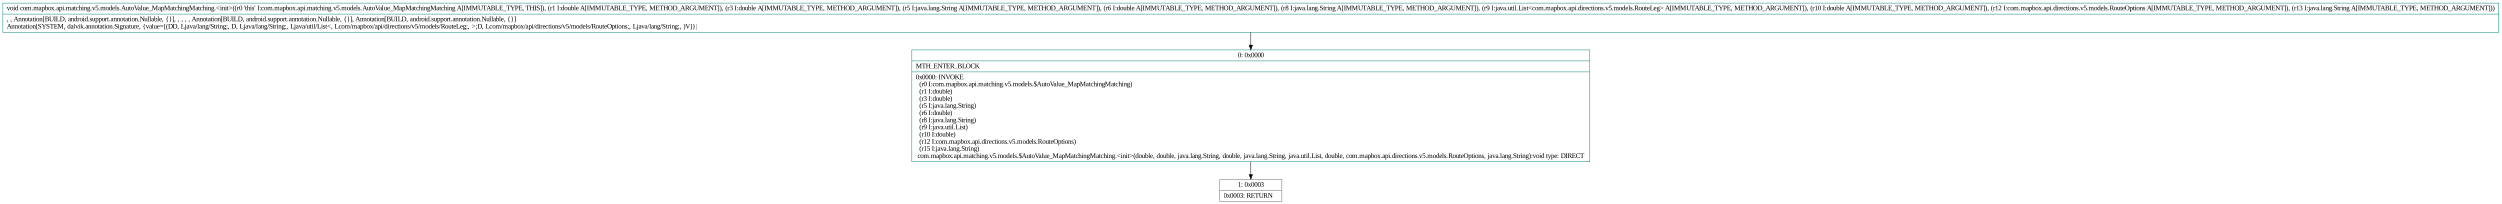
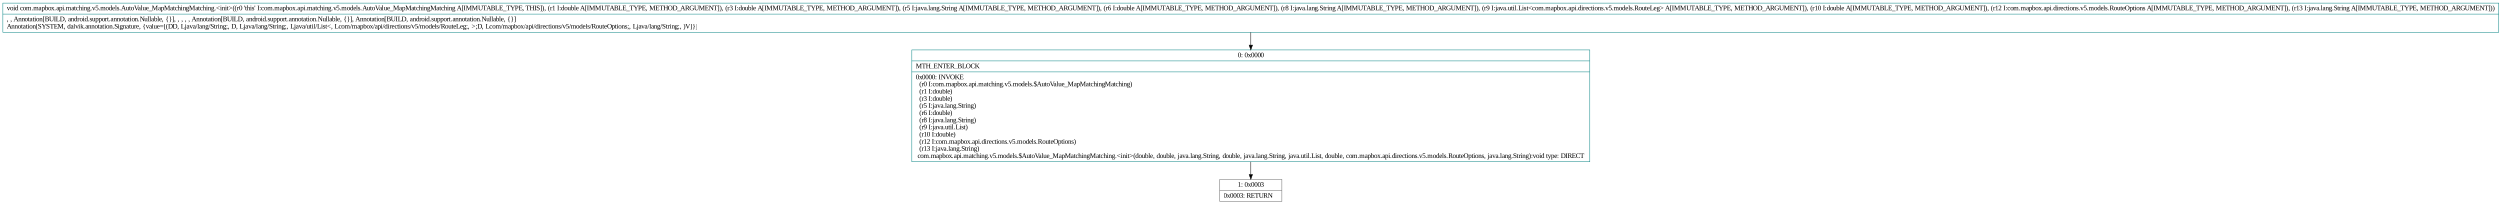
(947, 149) -> (947, 149)
